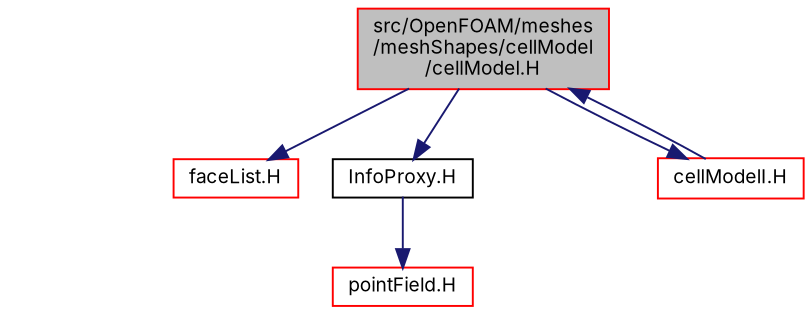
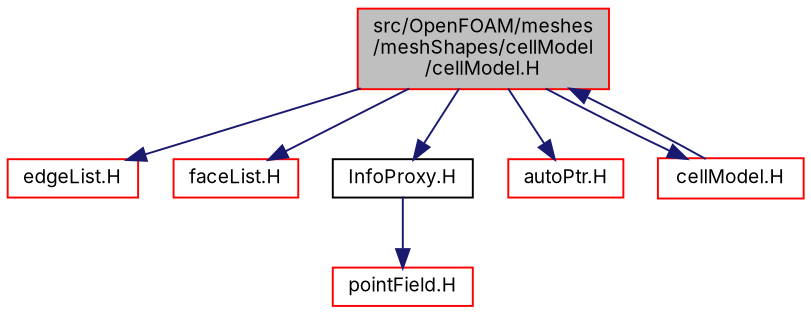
none -> (73, 178)
none -> (566, 178)
(731, 178) -> (731, 178)
